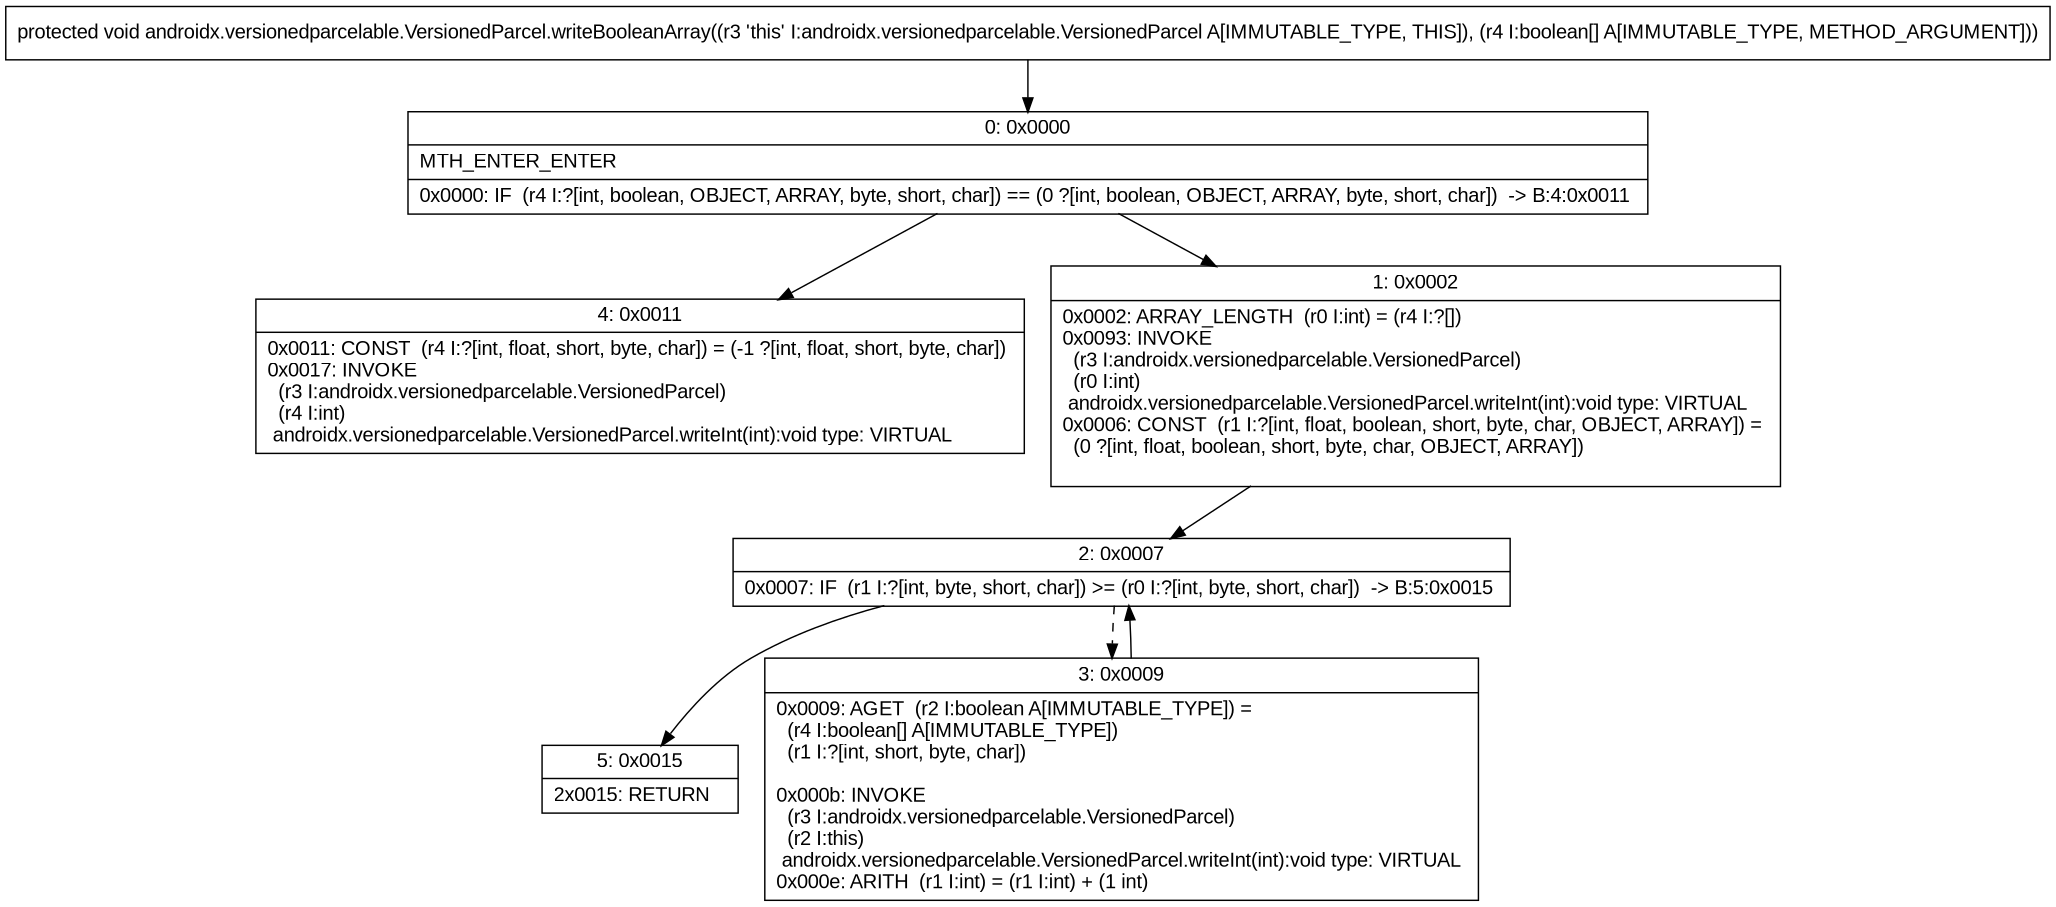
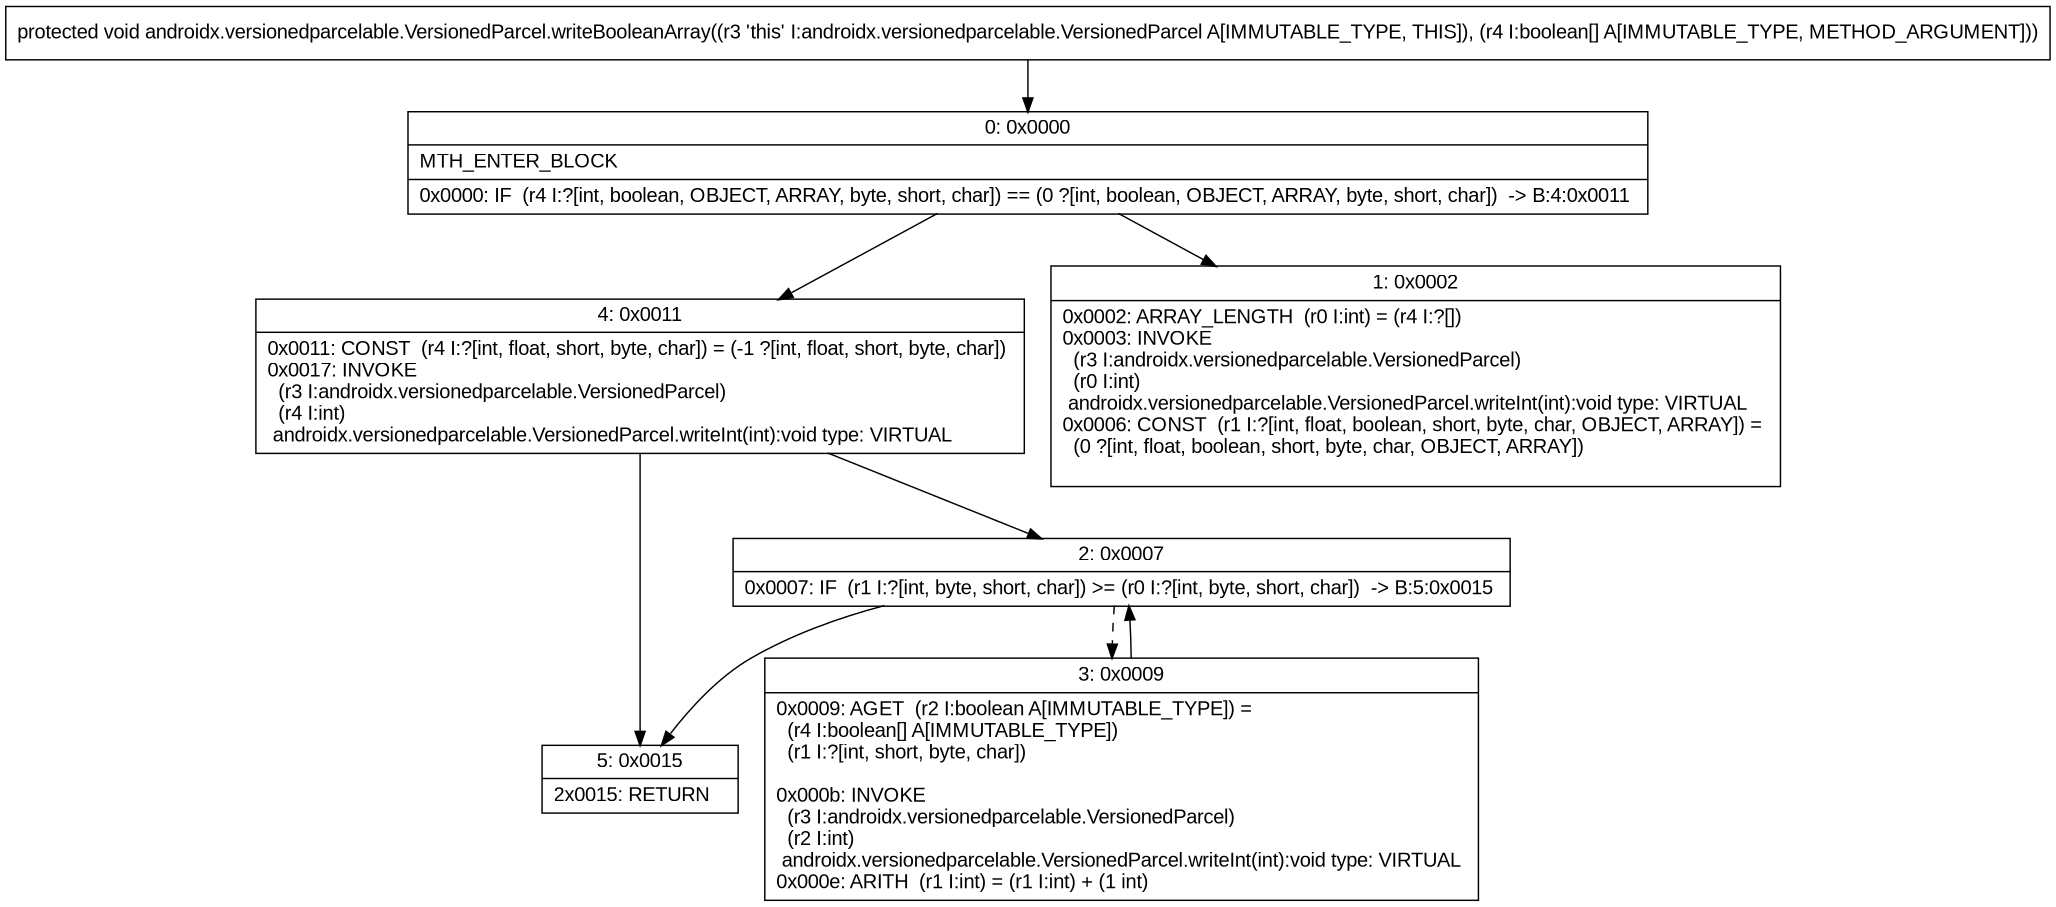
(518, 161) -> (519, 161)
(1143, 339) -> (1143, 339)
(1217, 508) -> (928, 493)
none -> (640, 592)
(820, 839) -> (816, 839)
